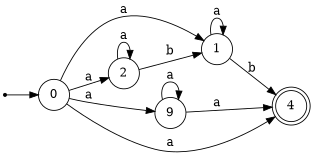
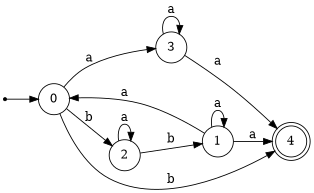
(116, 19) -> (144, 105)
(252, 69) -> (253, 135)
(89, 77) -> (89, 118)
(170, 113) -> (171, 47)
(170, 143) -> (171, 180)
